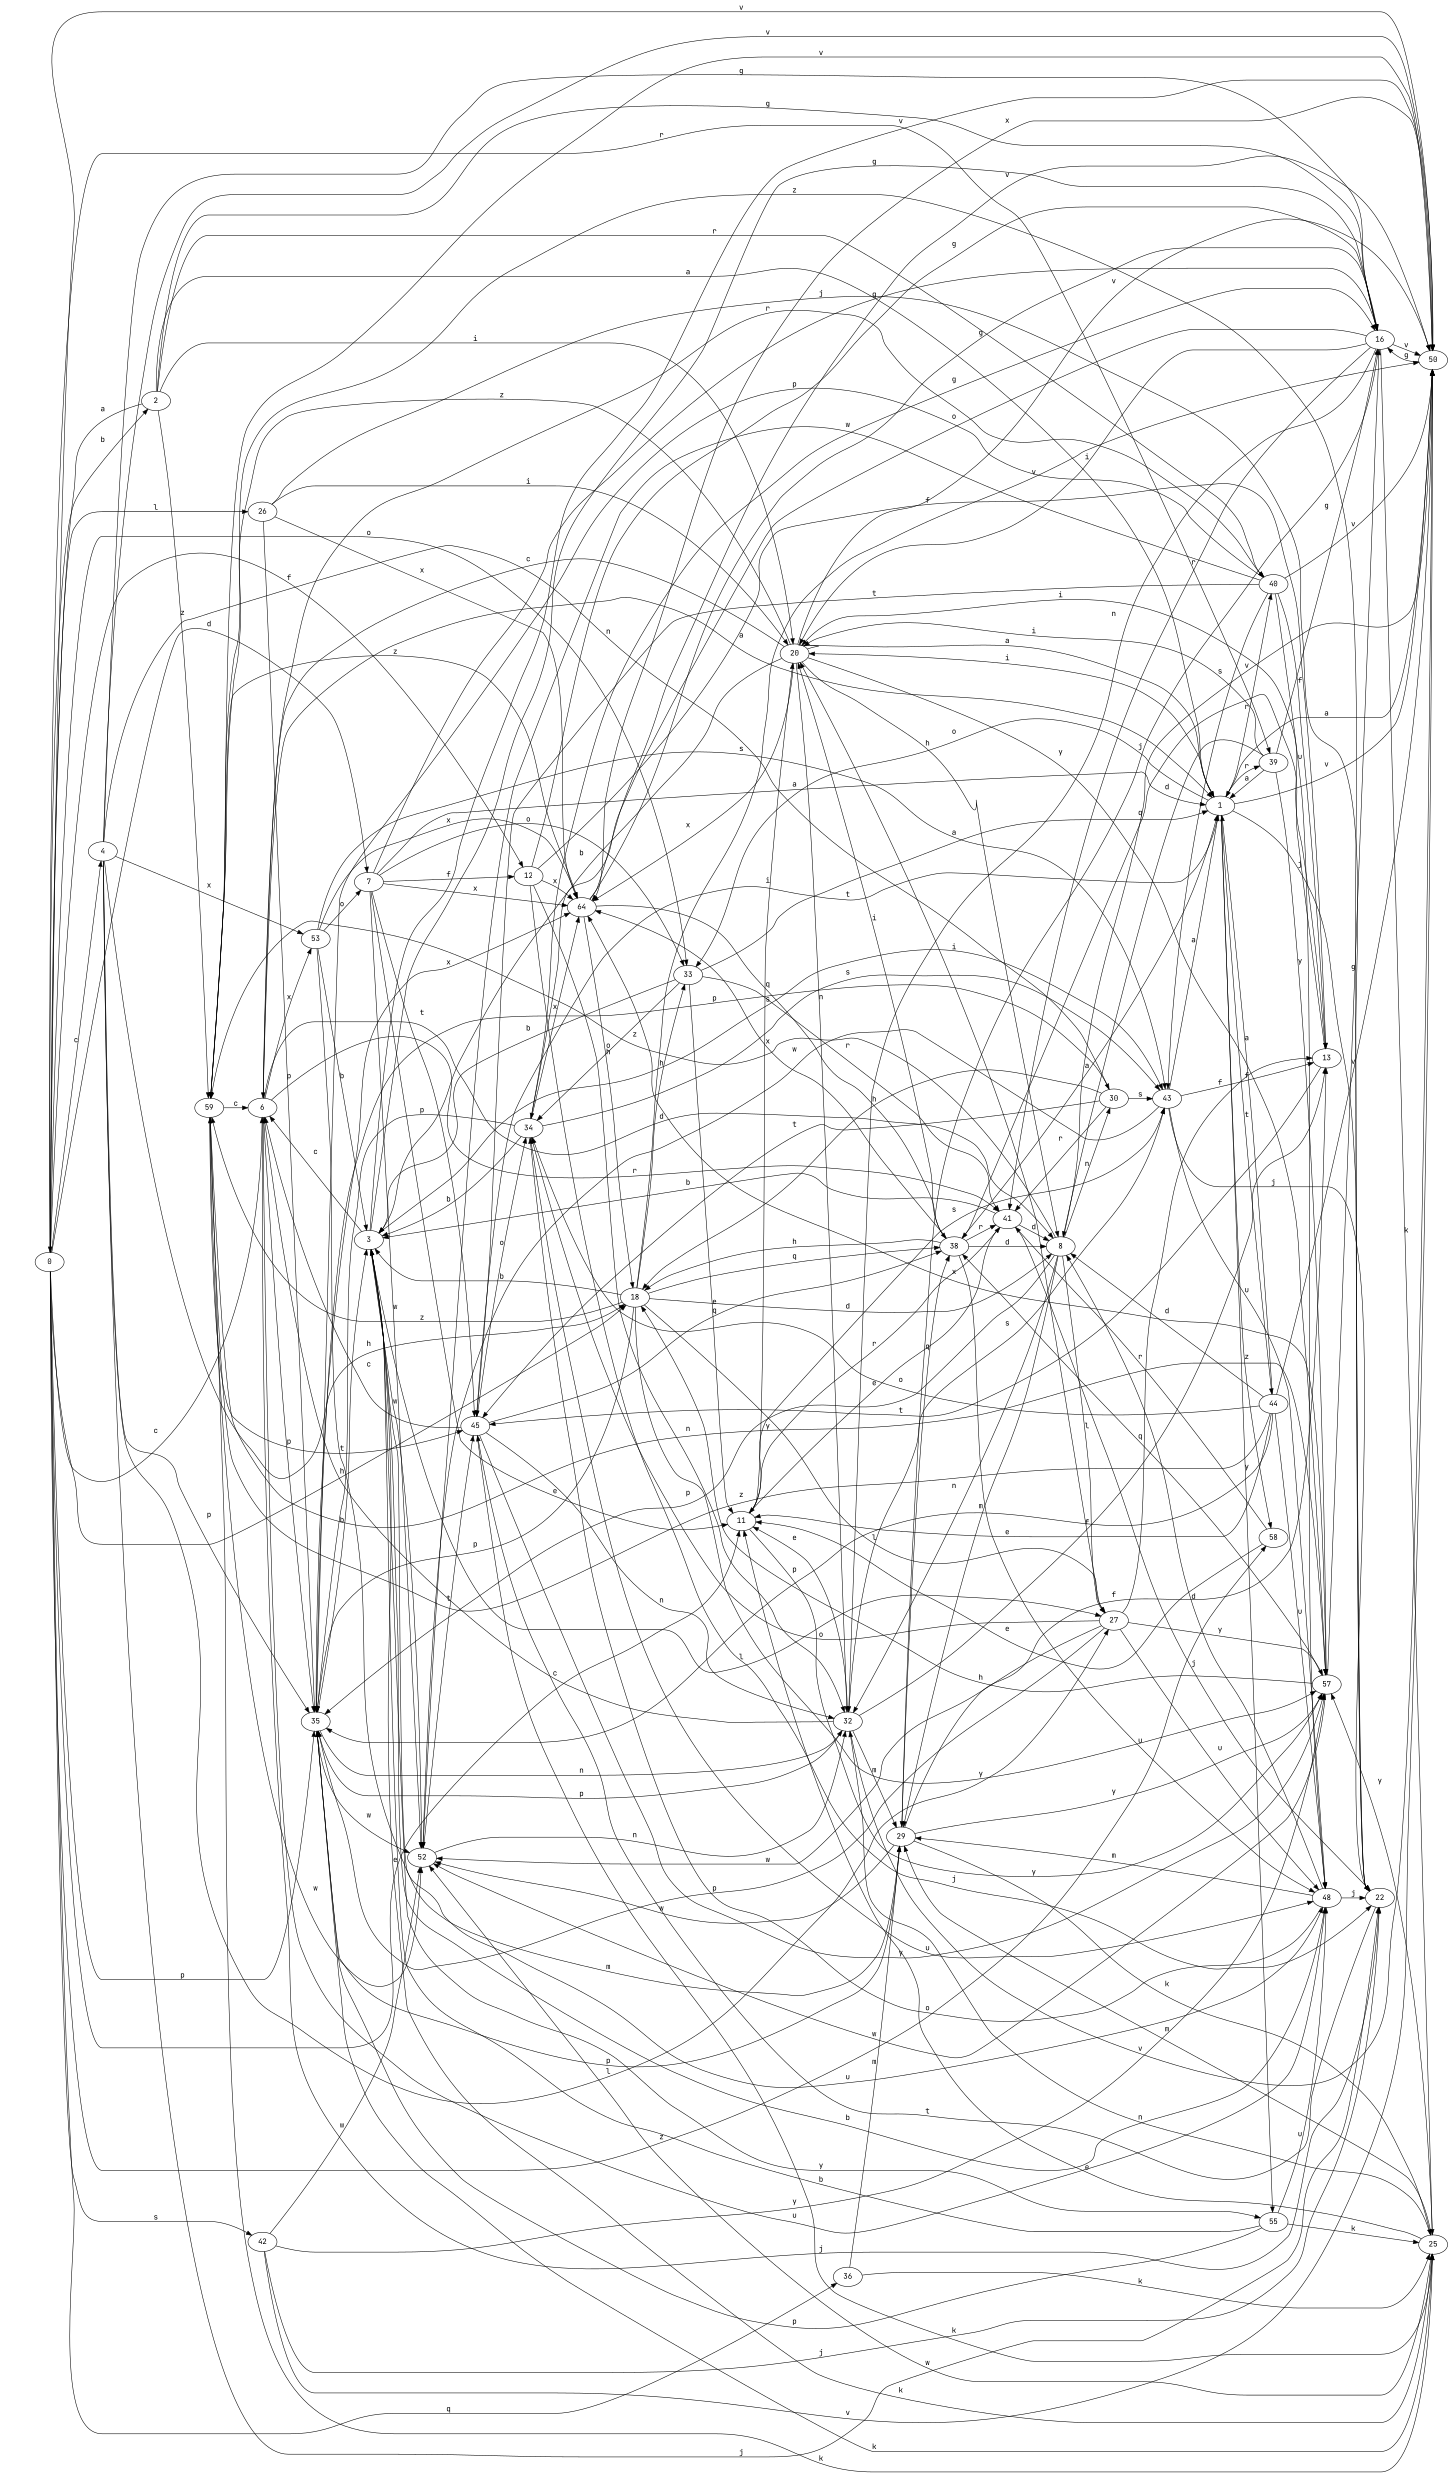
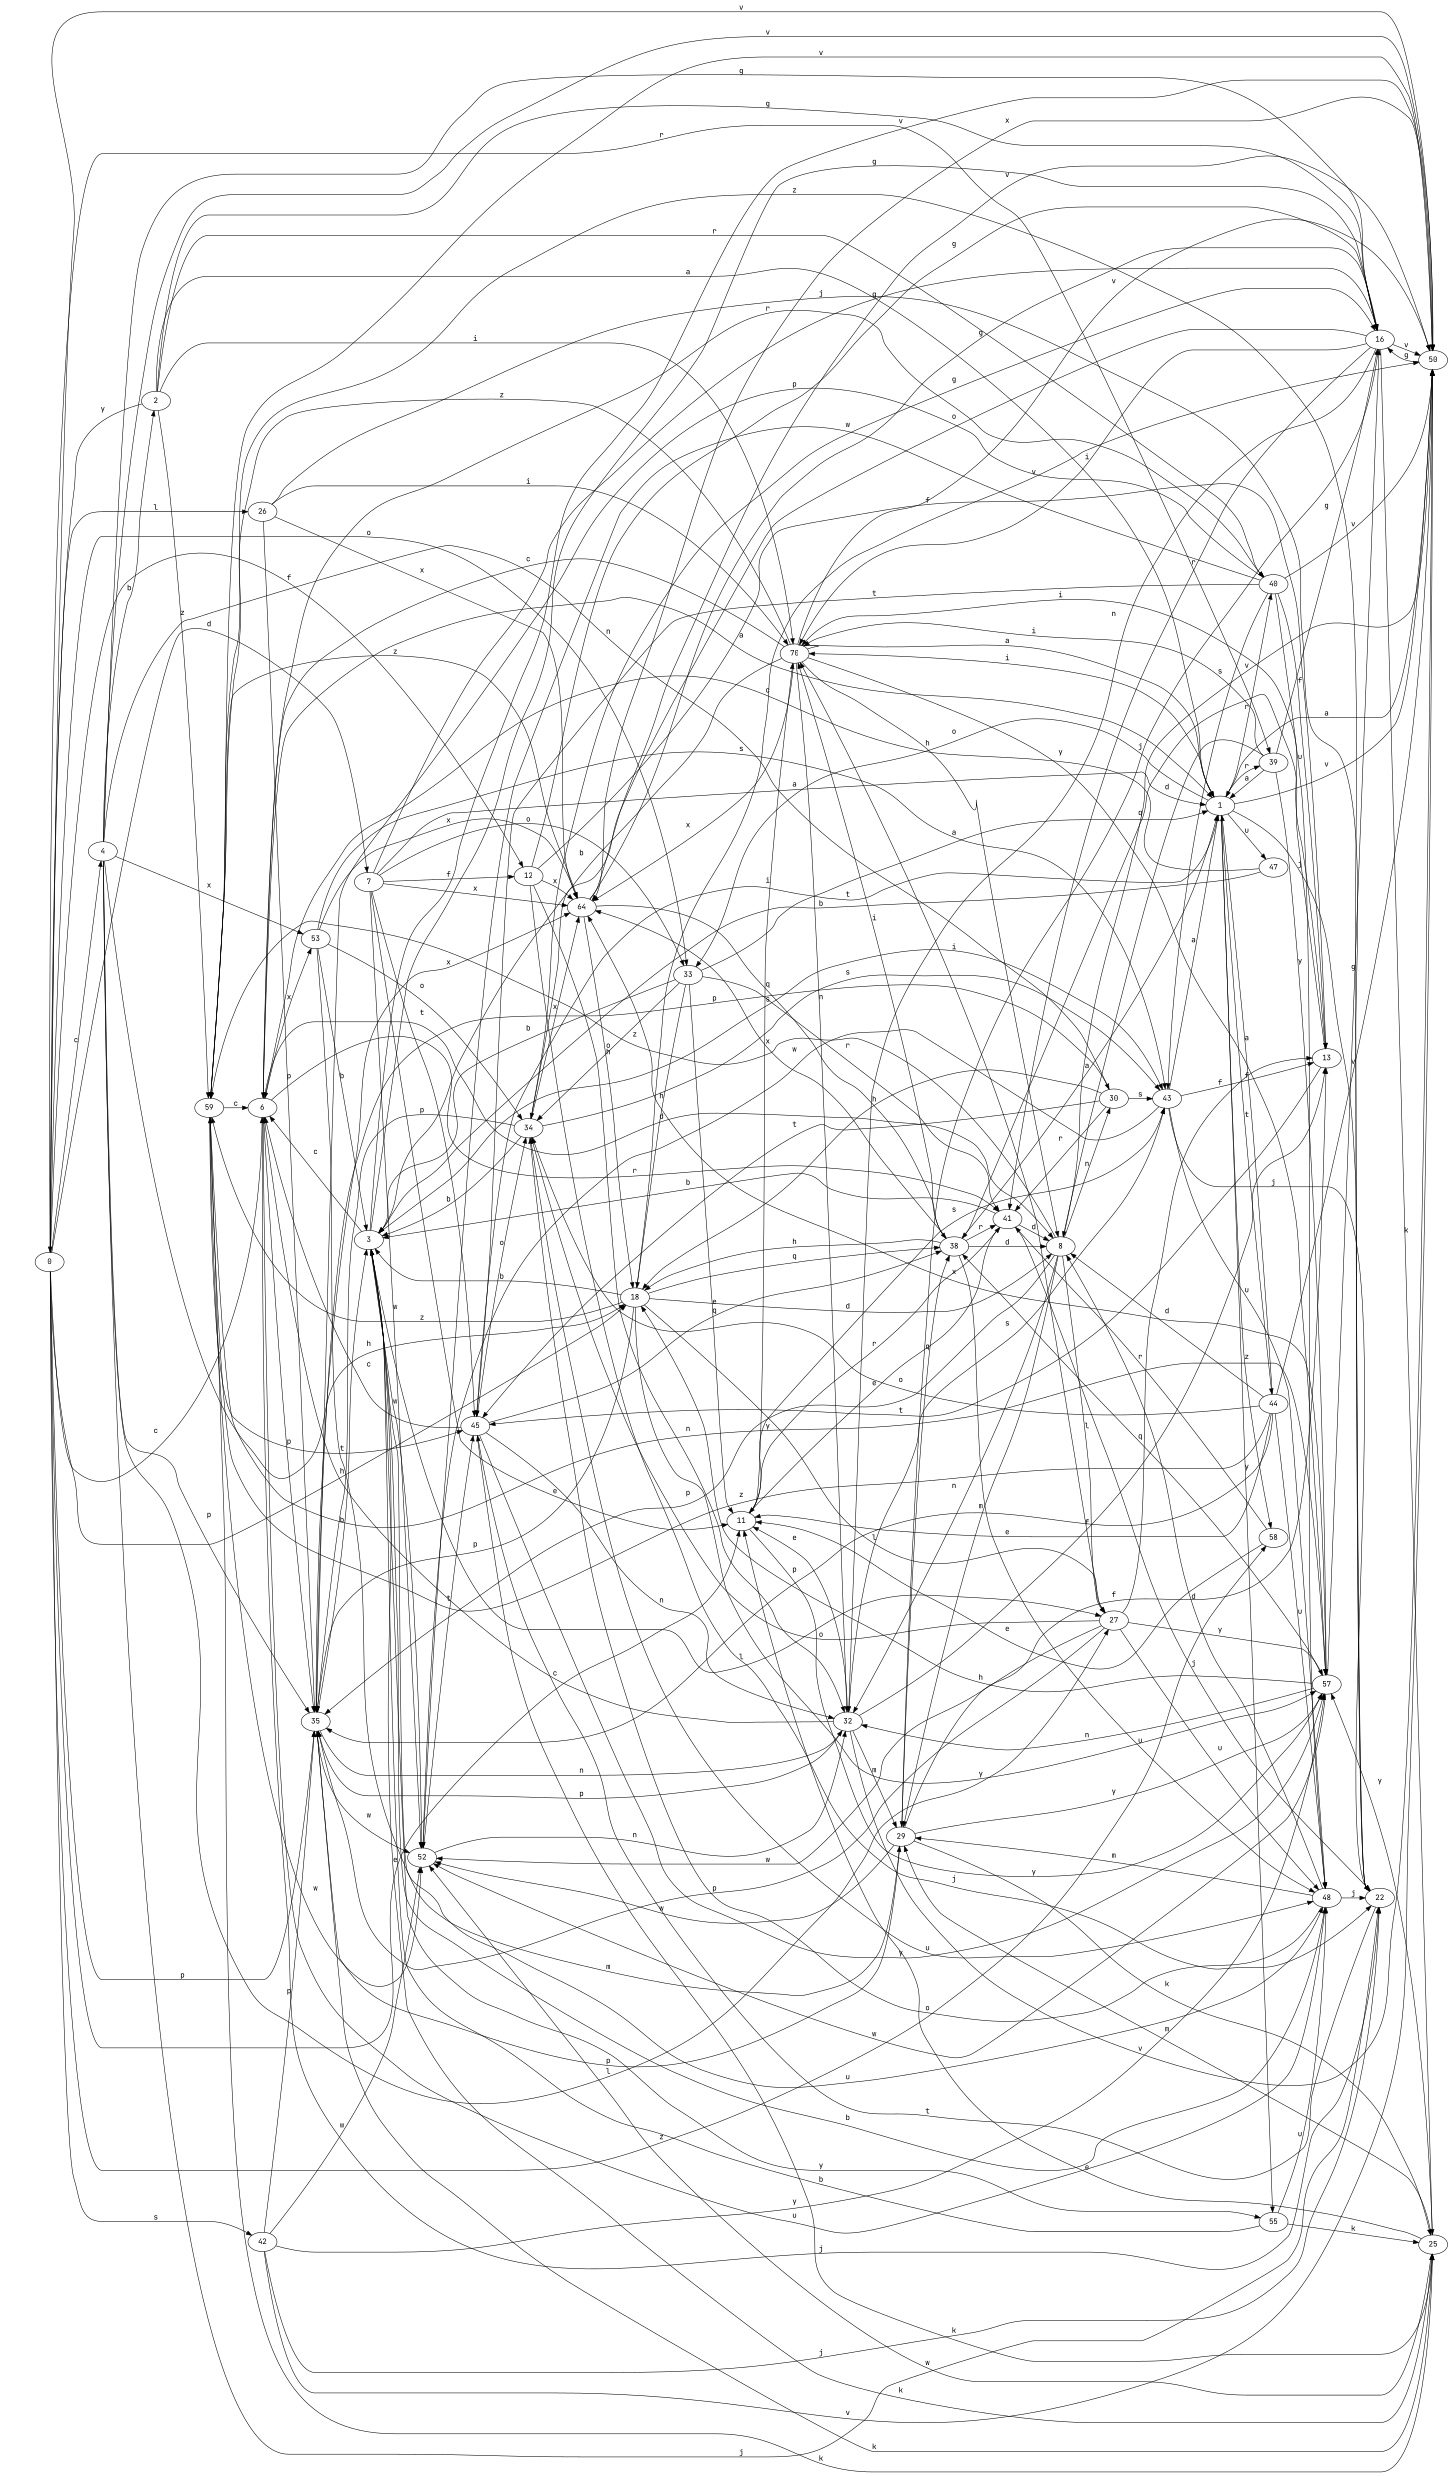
(103, 409) -> (103, 409)
(795, 654) -> (795, 654)
(53, 820) -> (122, 628)
none -> (1273, 868)
(343, 910) -> (437, 1014)
(660, 1085) -> (658, 1133)
(1051, 2079) -> (1092, 1739)
(848, 2277) -> none
(652, 2285) -> (294, 1973)
